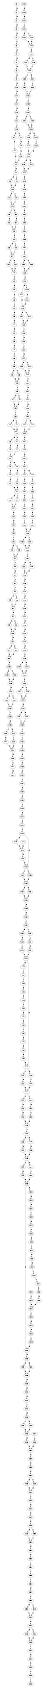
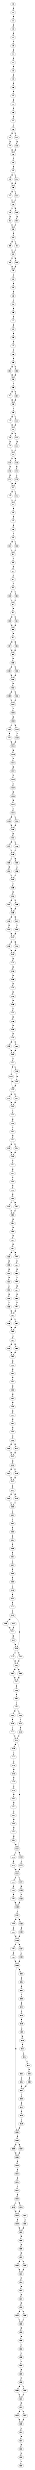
(15, 157) -> (11, 150)
none -> (13, 780)
